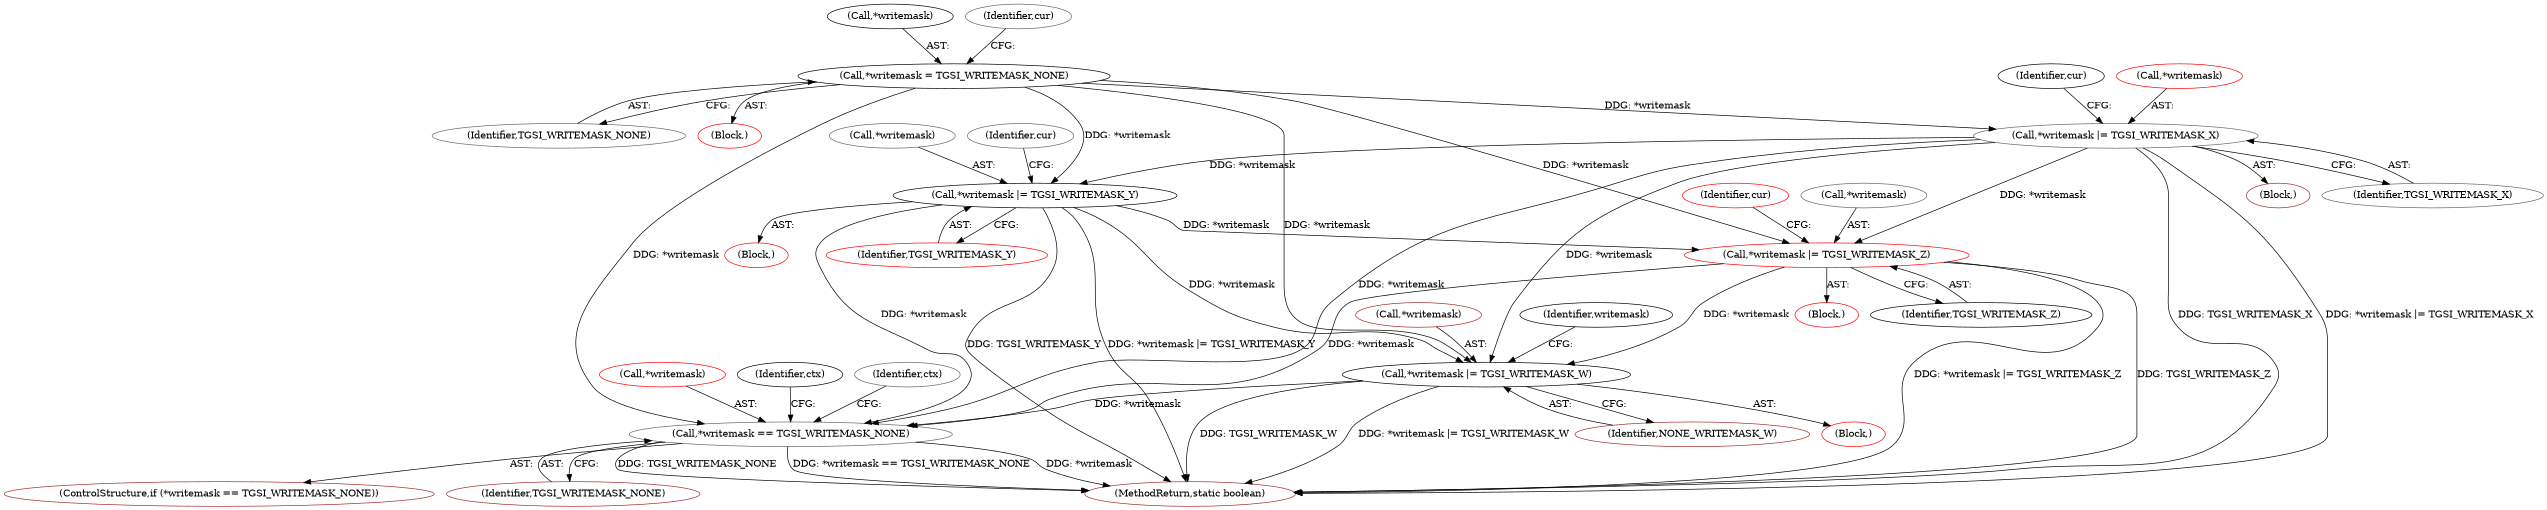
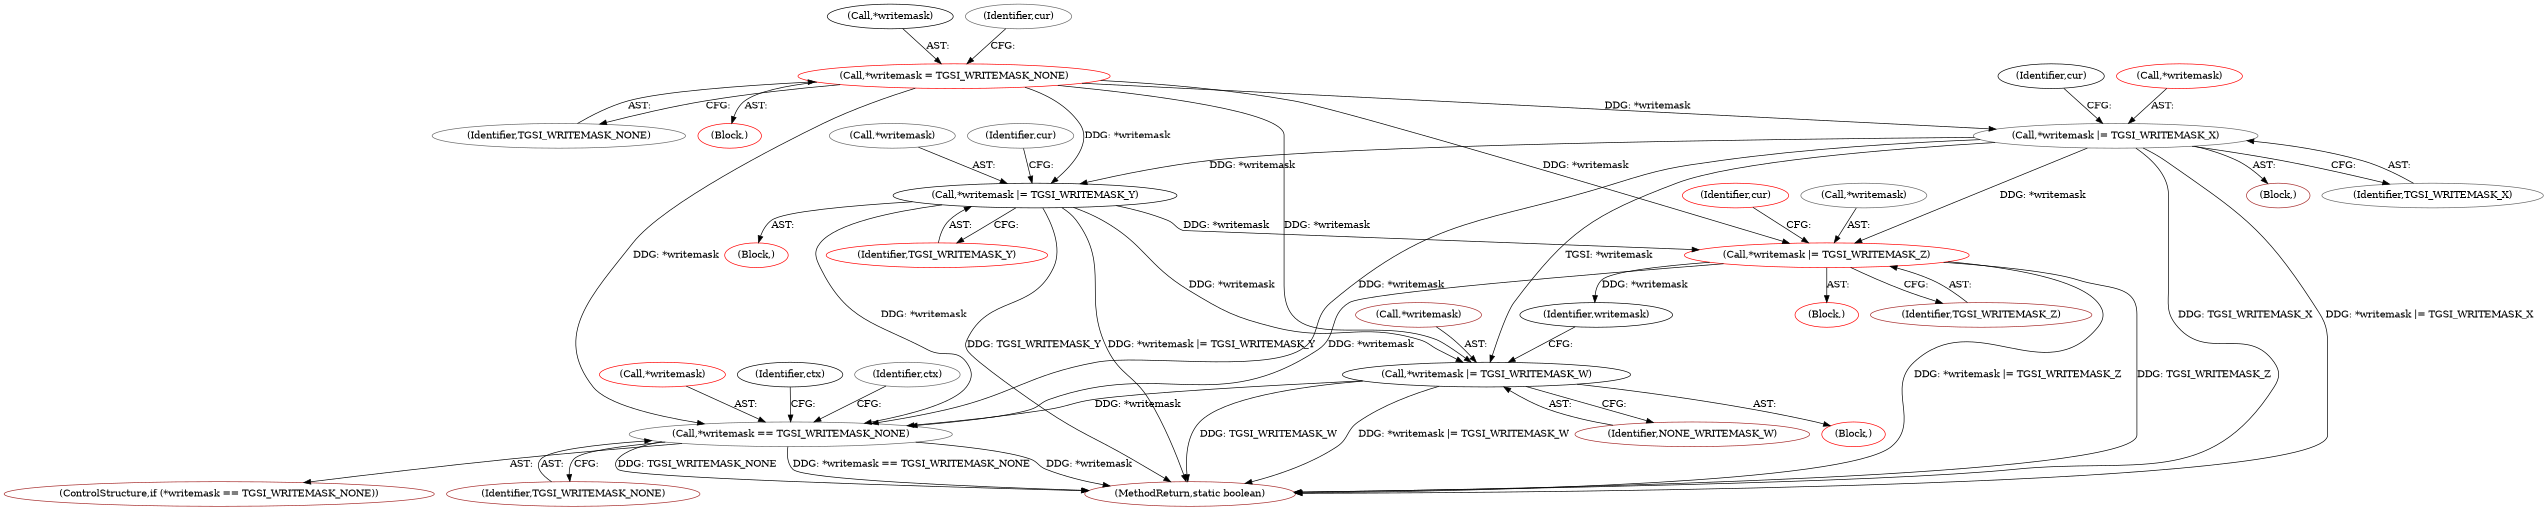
(954, 76) -> (954, 76)
(1609, 255) -> (1609, 255)
(1981, 315) -> (1981, 315)
(1684, 323) -> (1646, 269)
